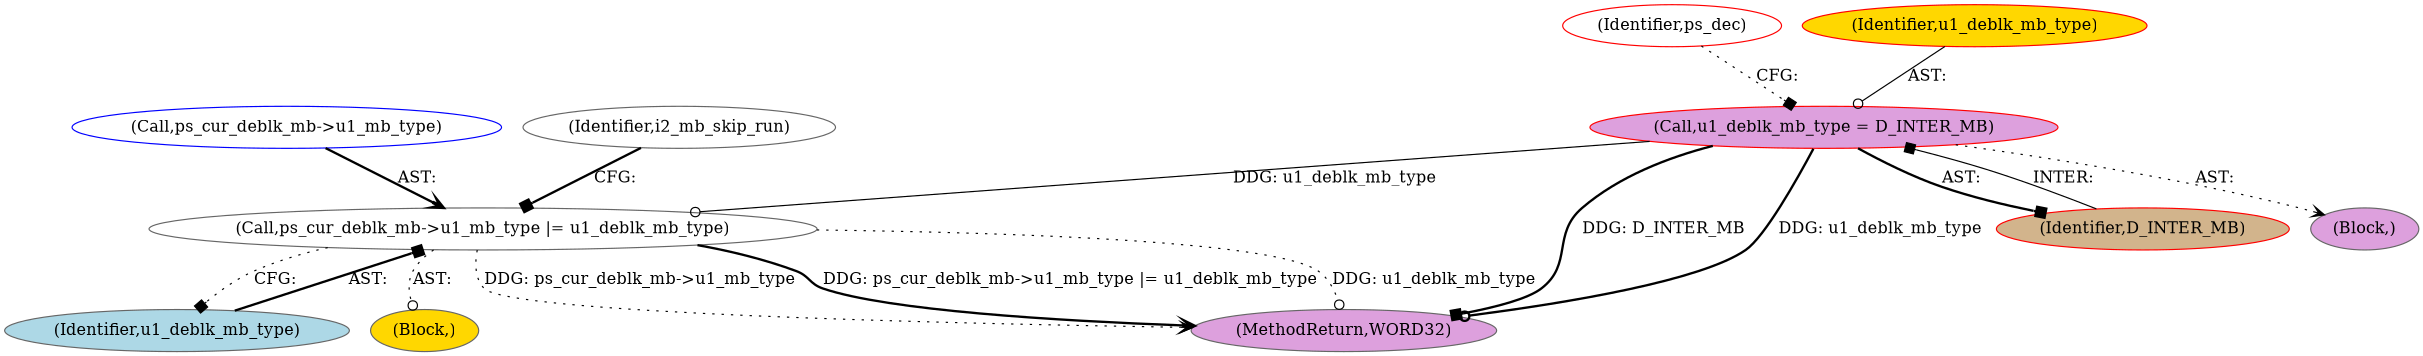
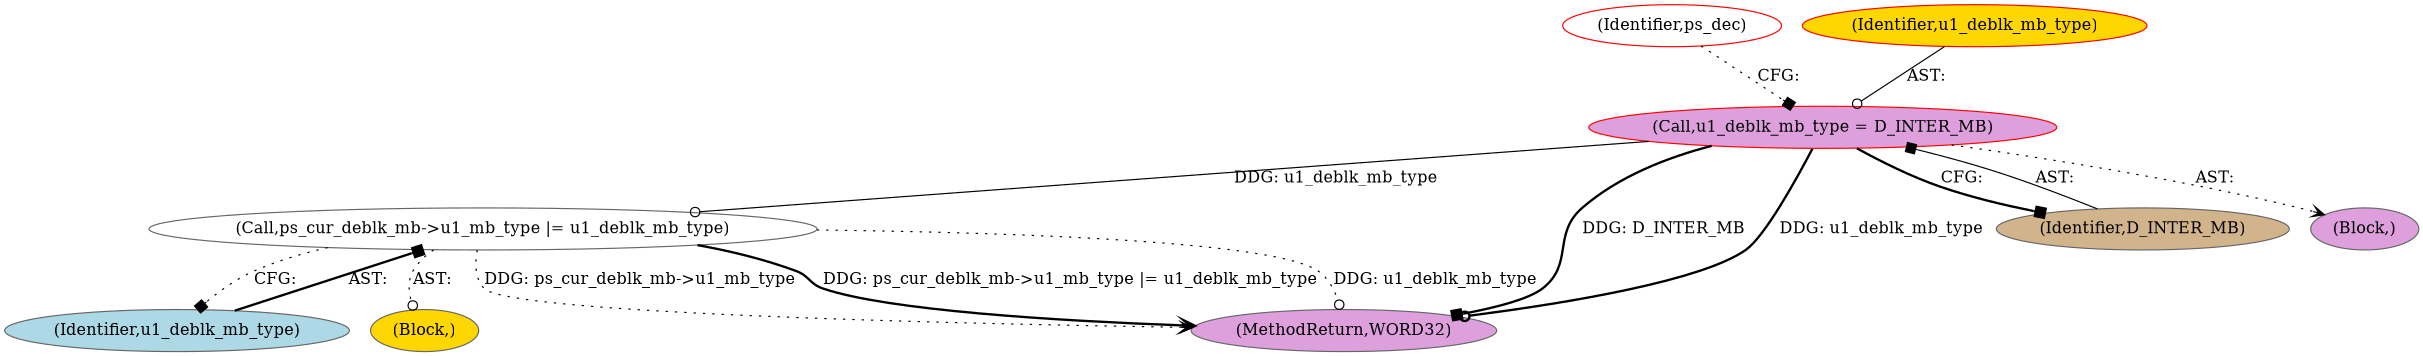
(287, 127) -> none
(679, 127) -> none
(1964, 178) -> (1965, 178)
(2066, 178) -> (2058, 178)
(2143, 229) -> (2143, 229)
